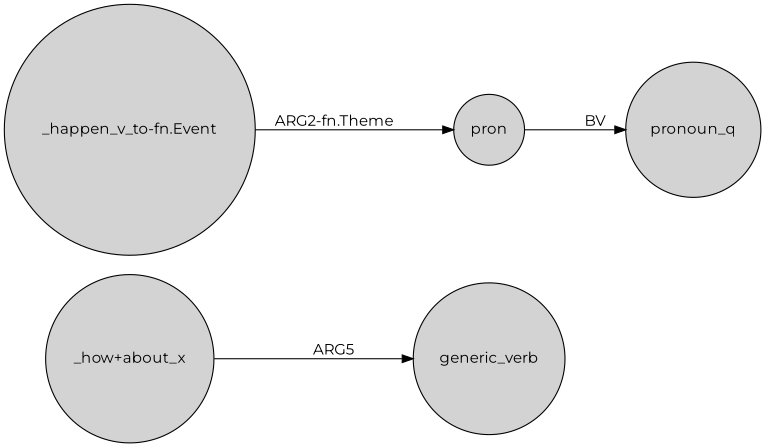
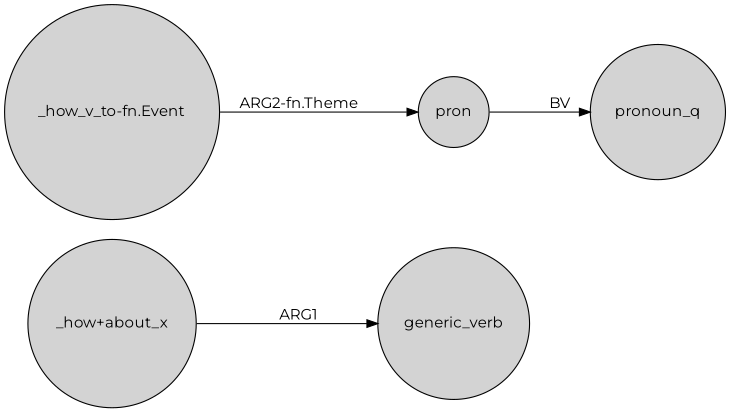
(130, 130) -> (112, 112)
(334, 351) -> (299, 315)
